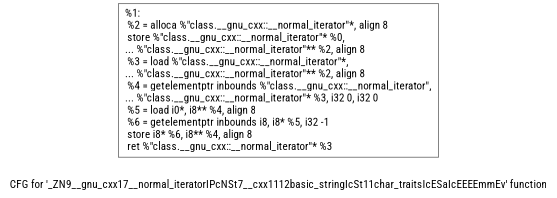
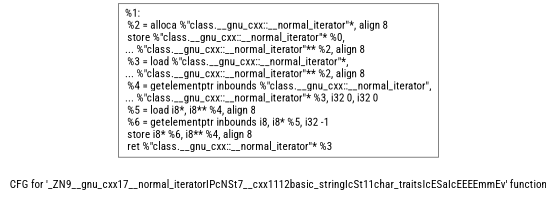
(191, 110) -> (191, 110)
